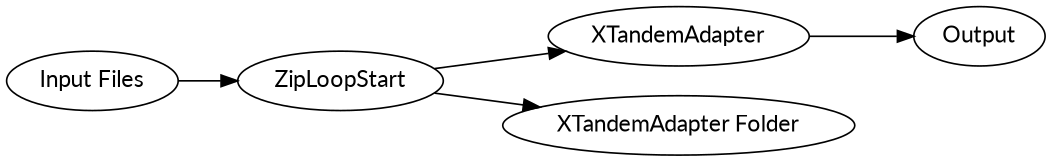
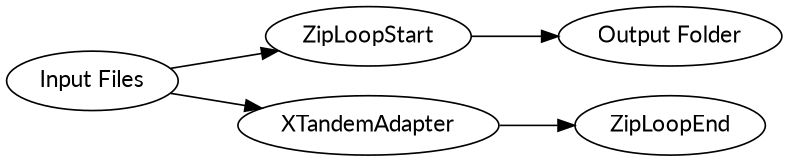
(979, 36) -> (670, 125)
(492, 61) -> (208, 99)
(679, 125) -> (670, 36)
